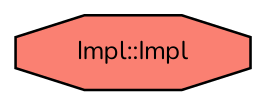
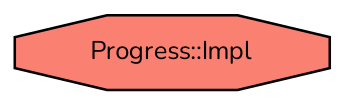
(133, 53) -> (172, 53)
